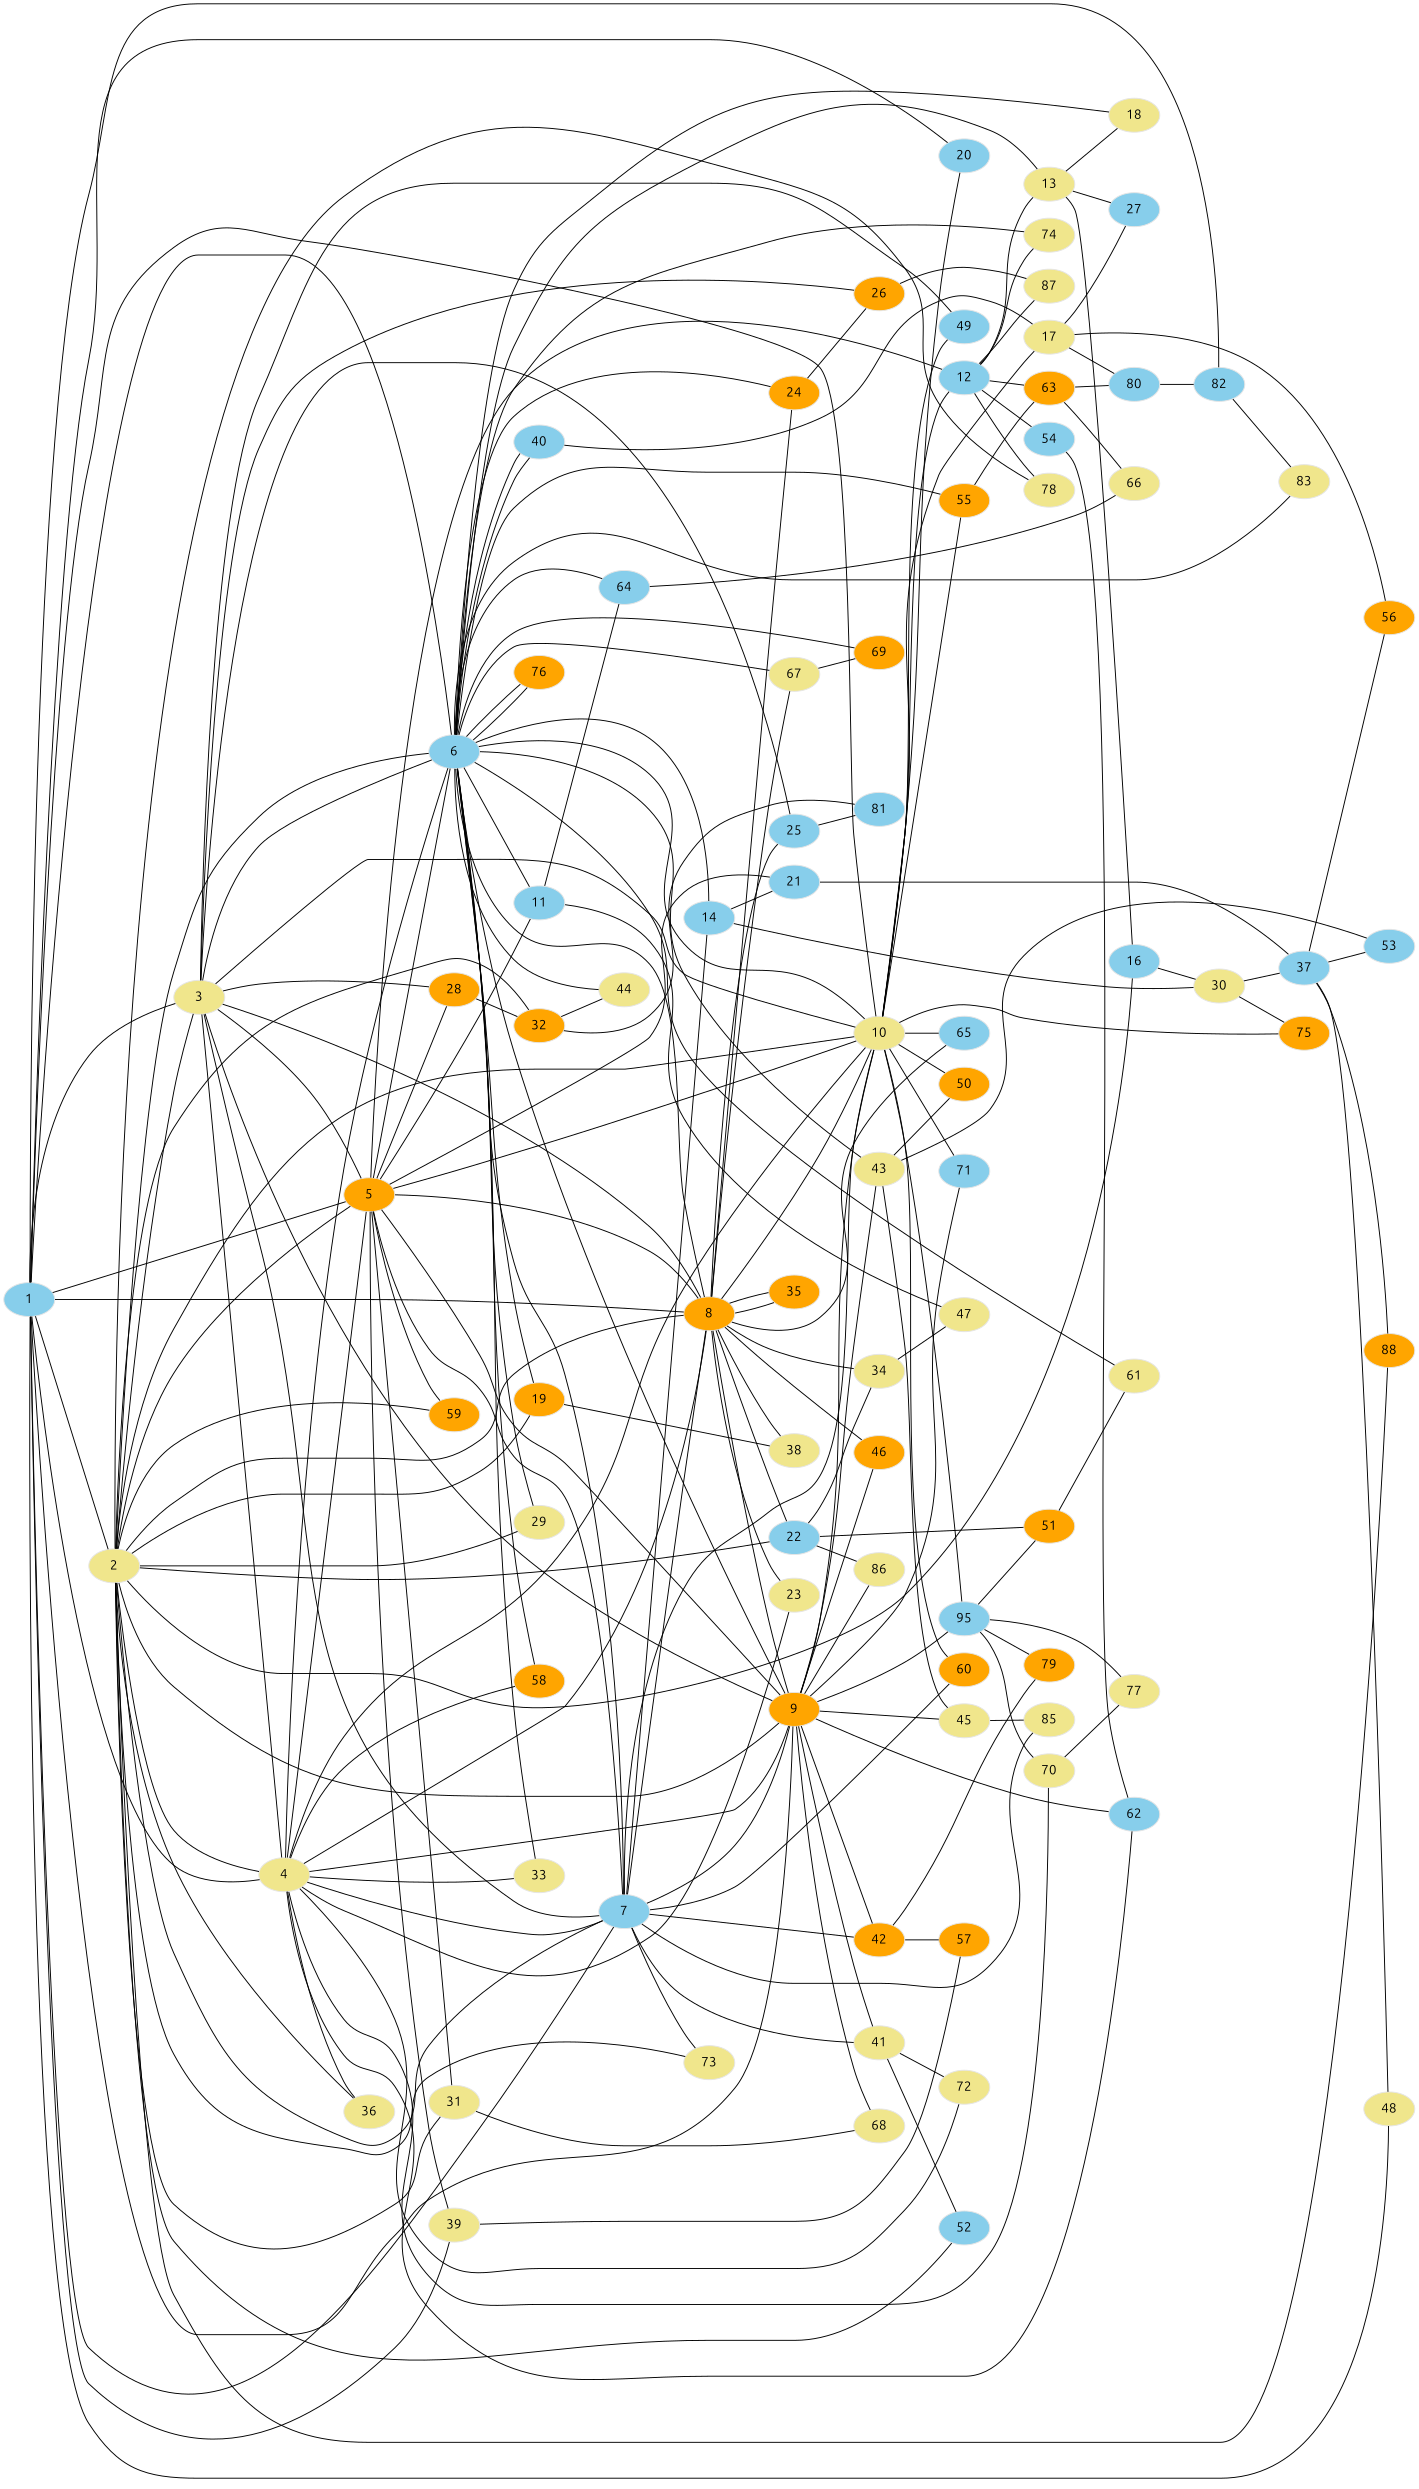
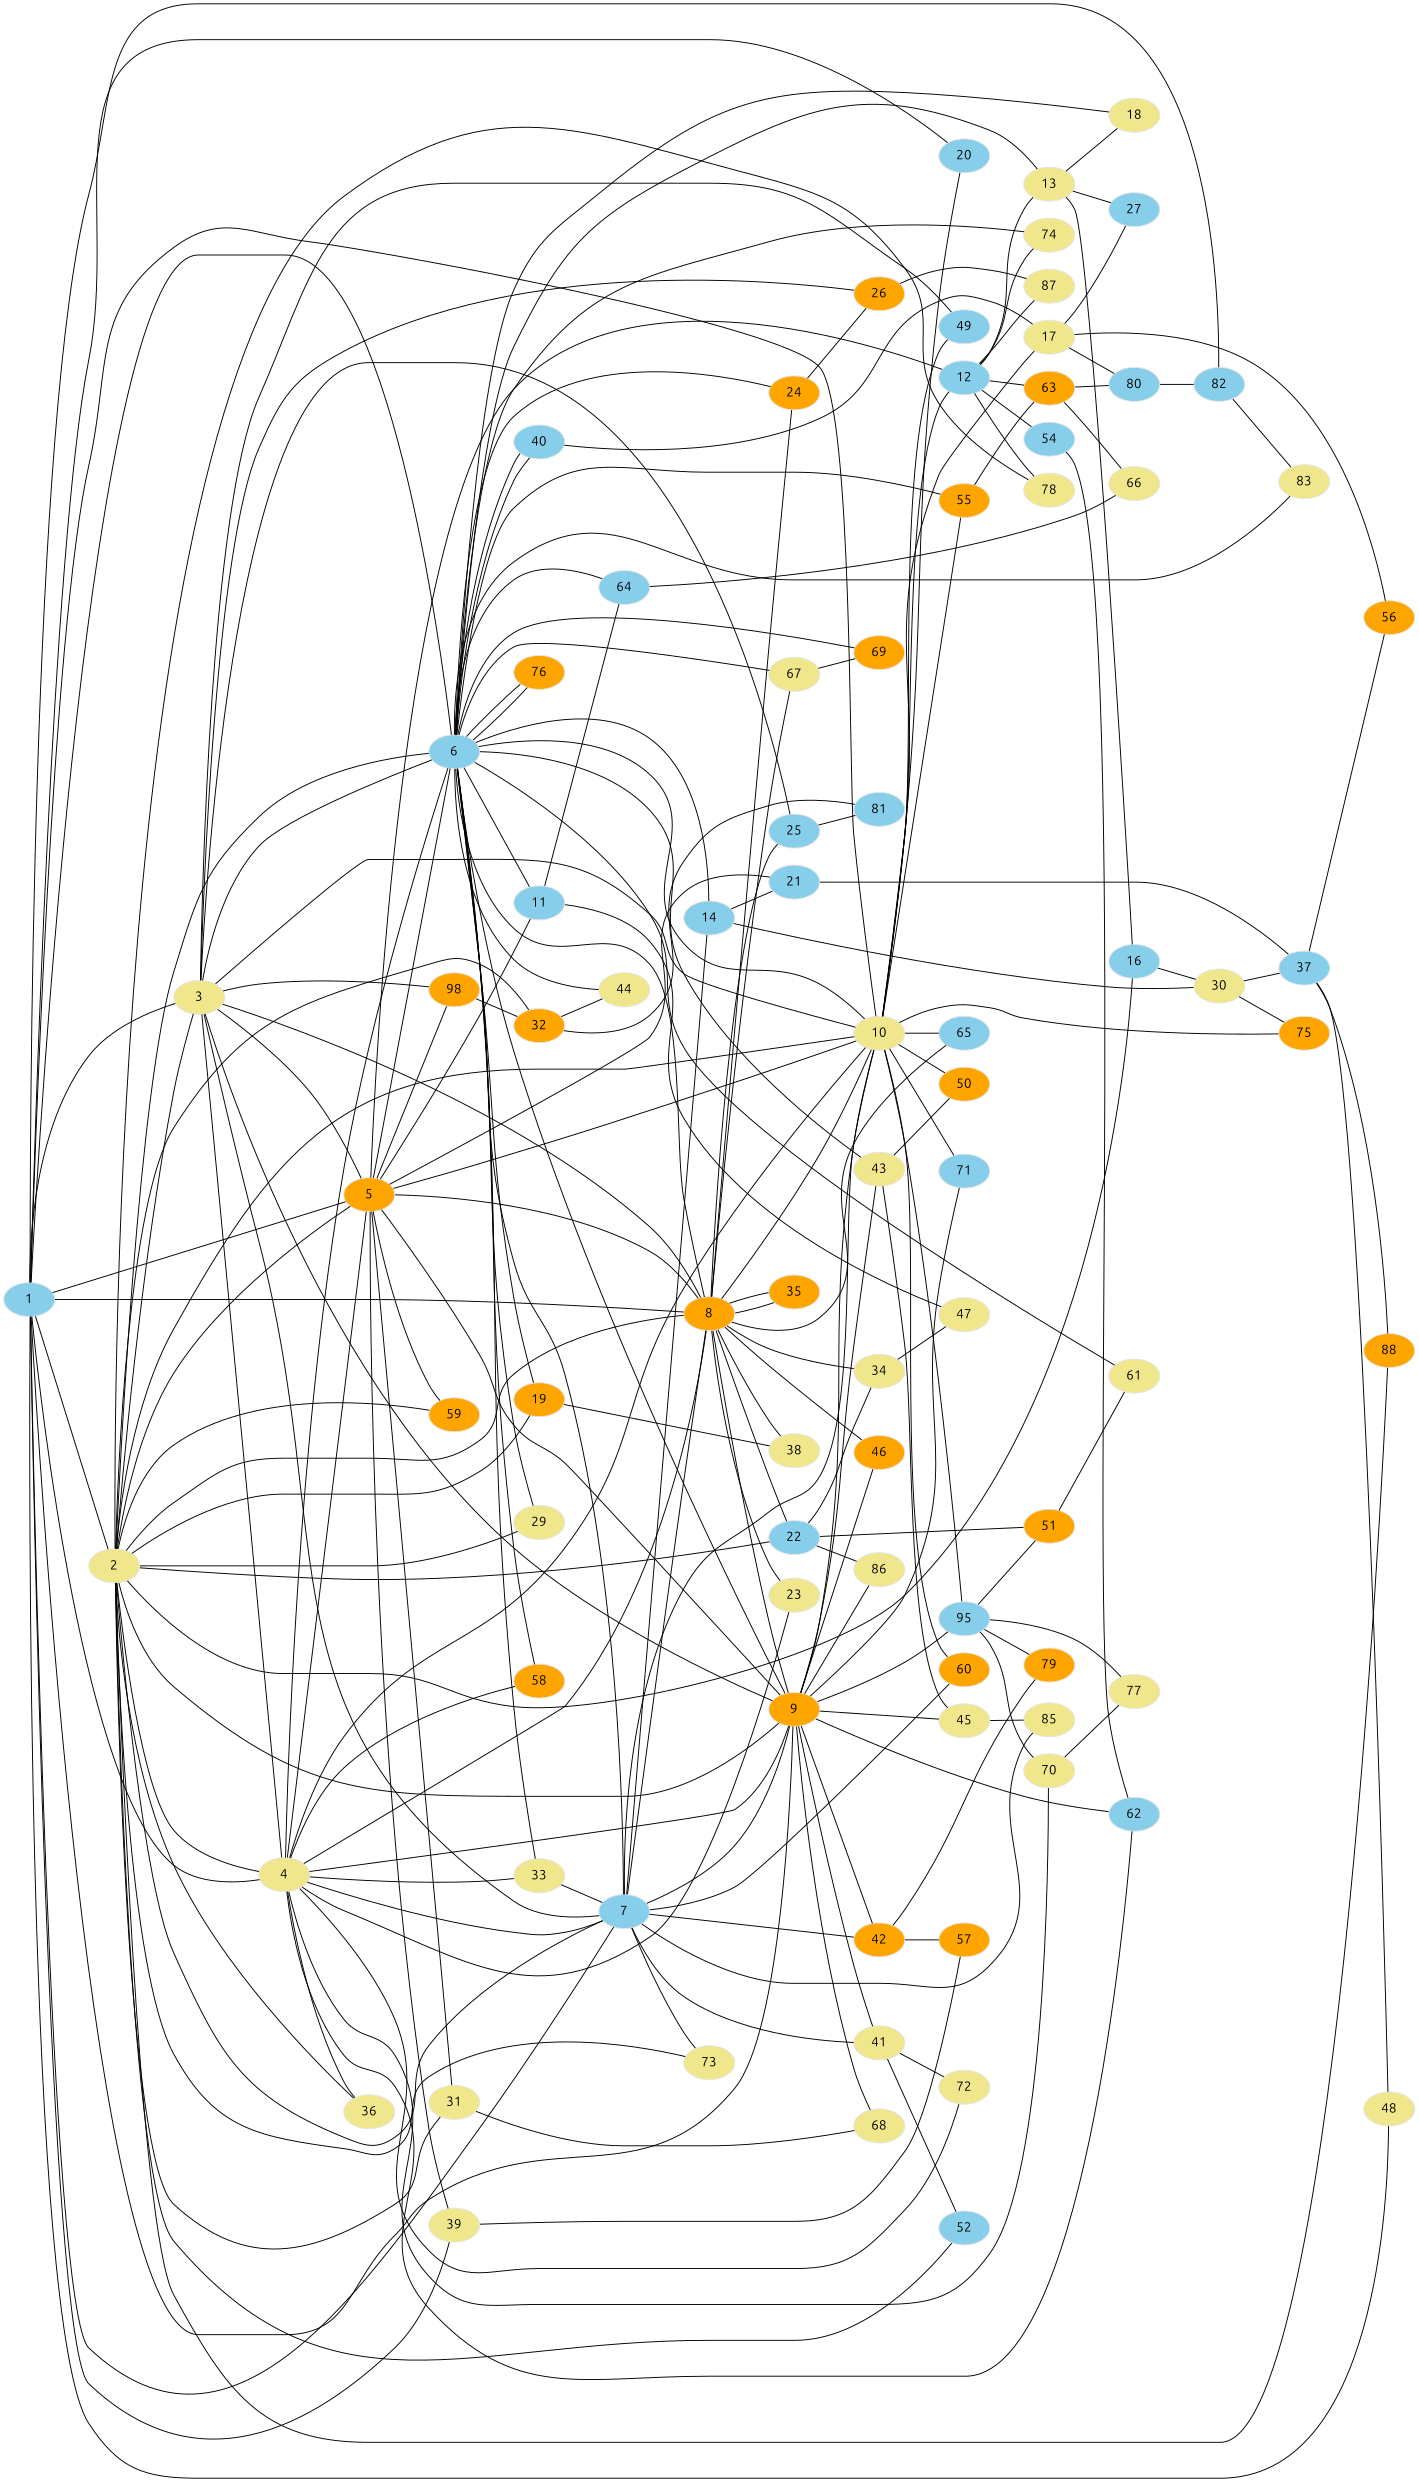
(1389, 946) -> none
(454, 990) -> (454, 990)
(574, 1519) -> (582, 1894)
